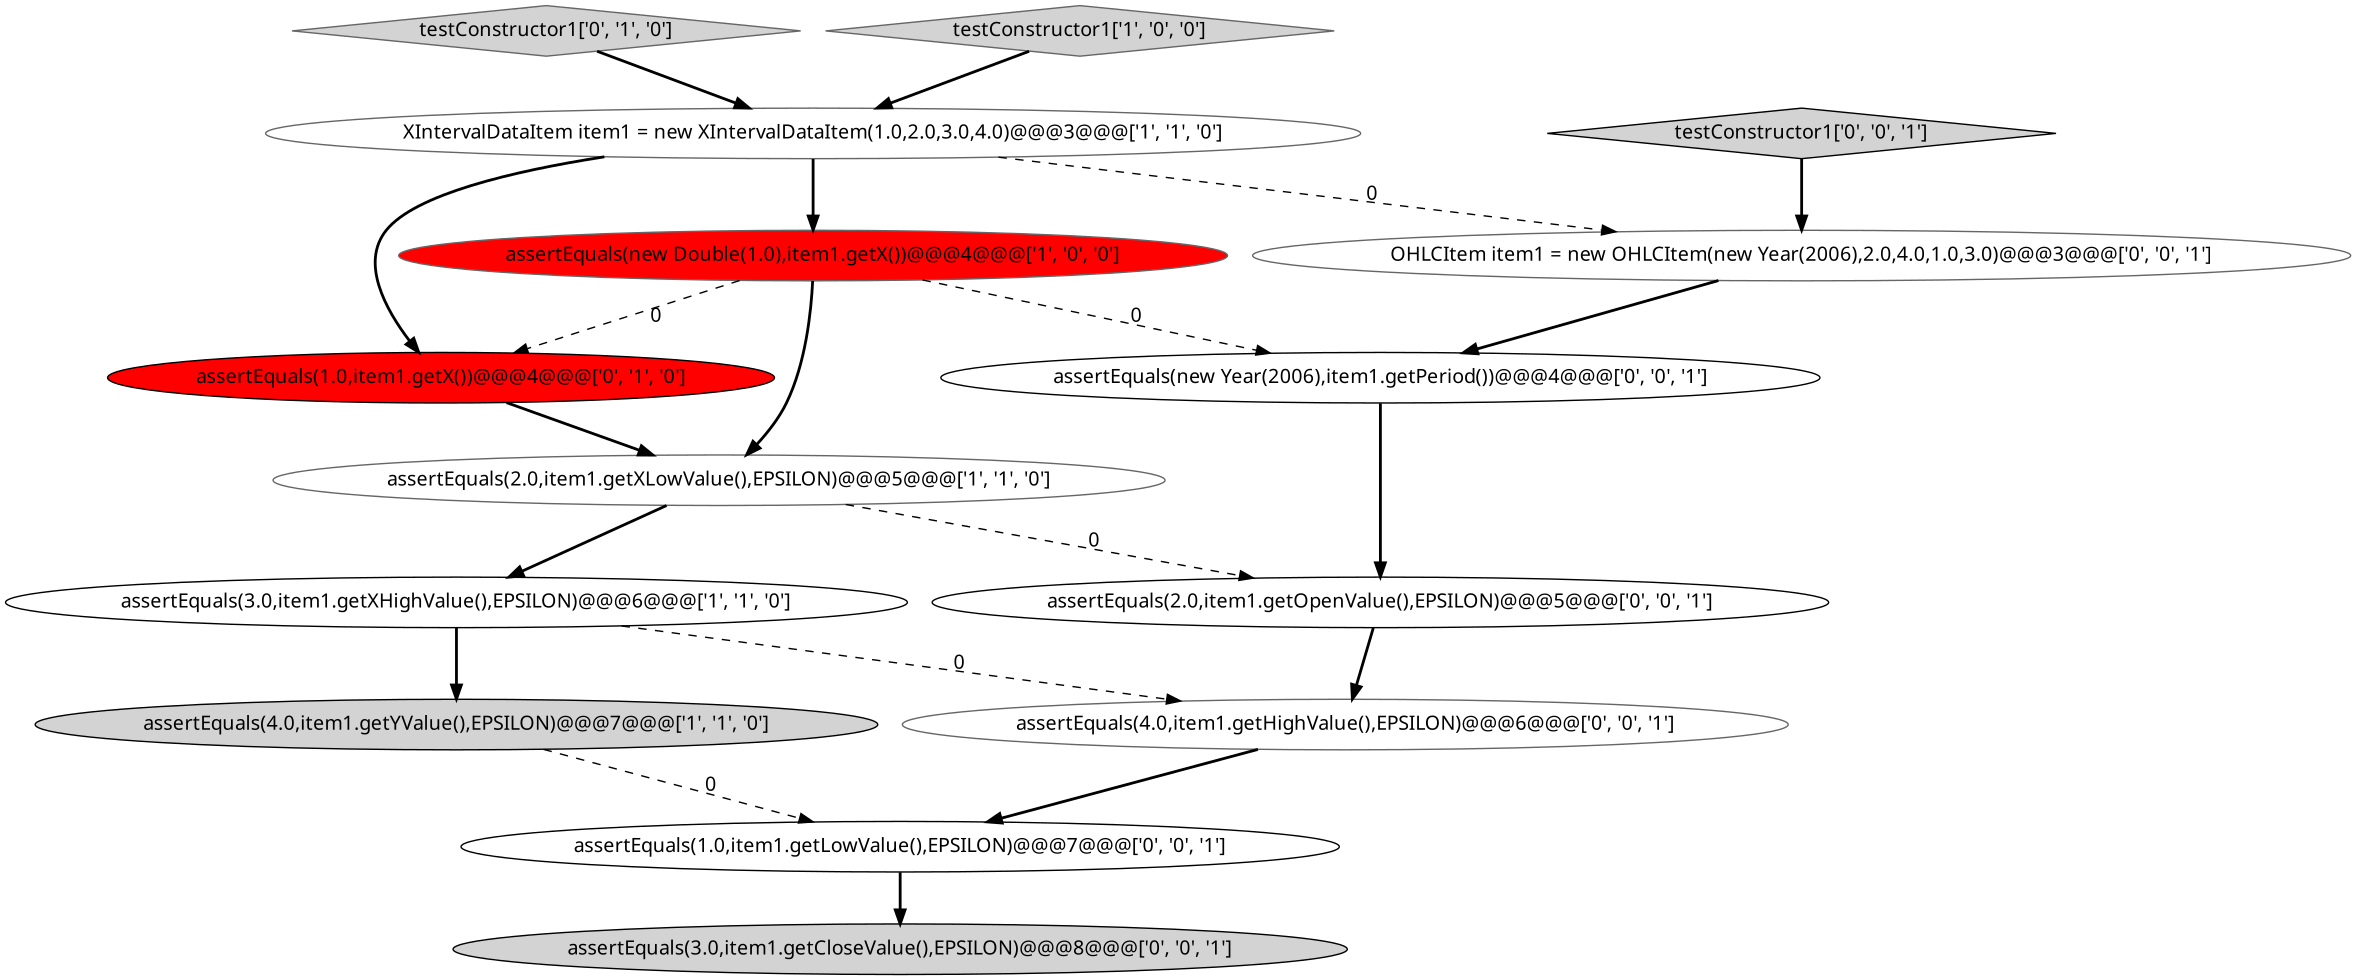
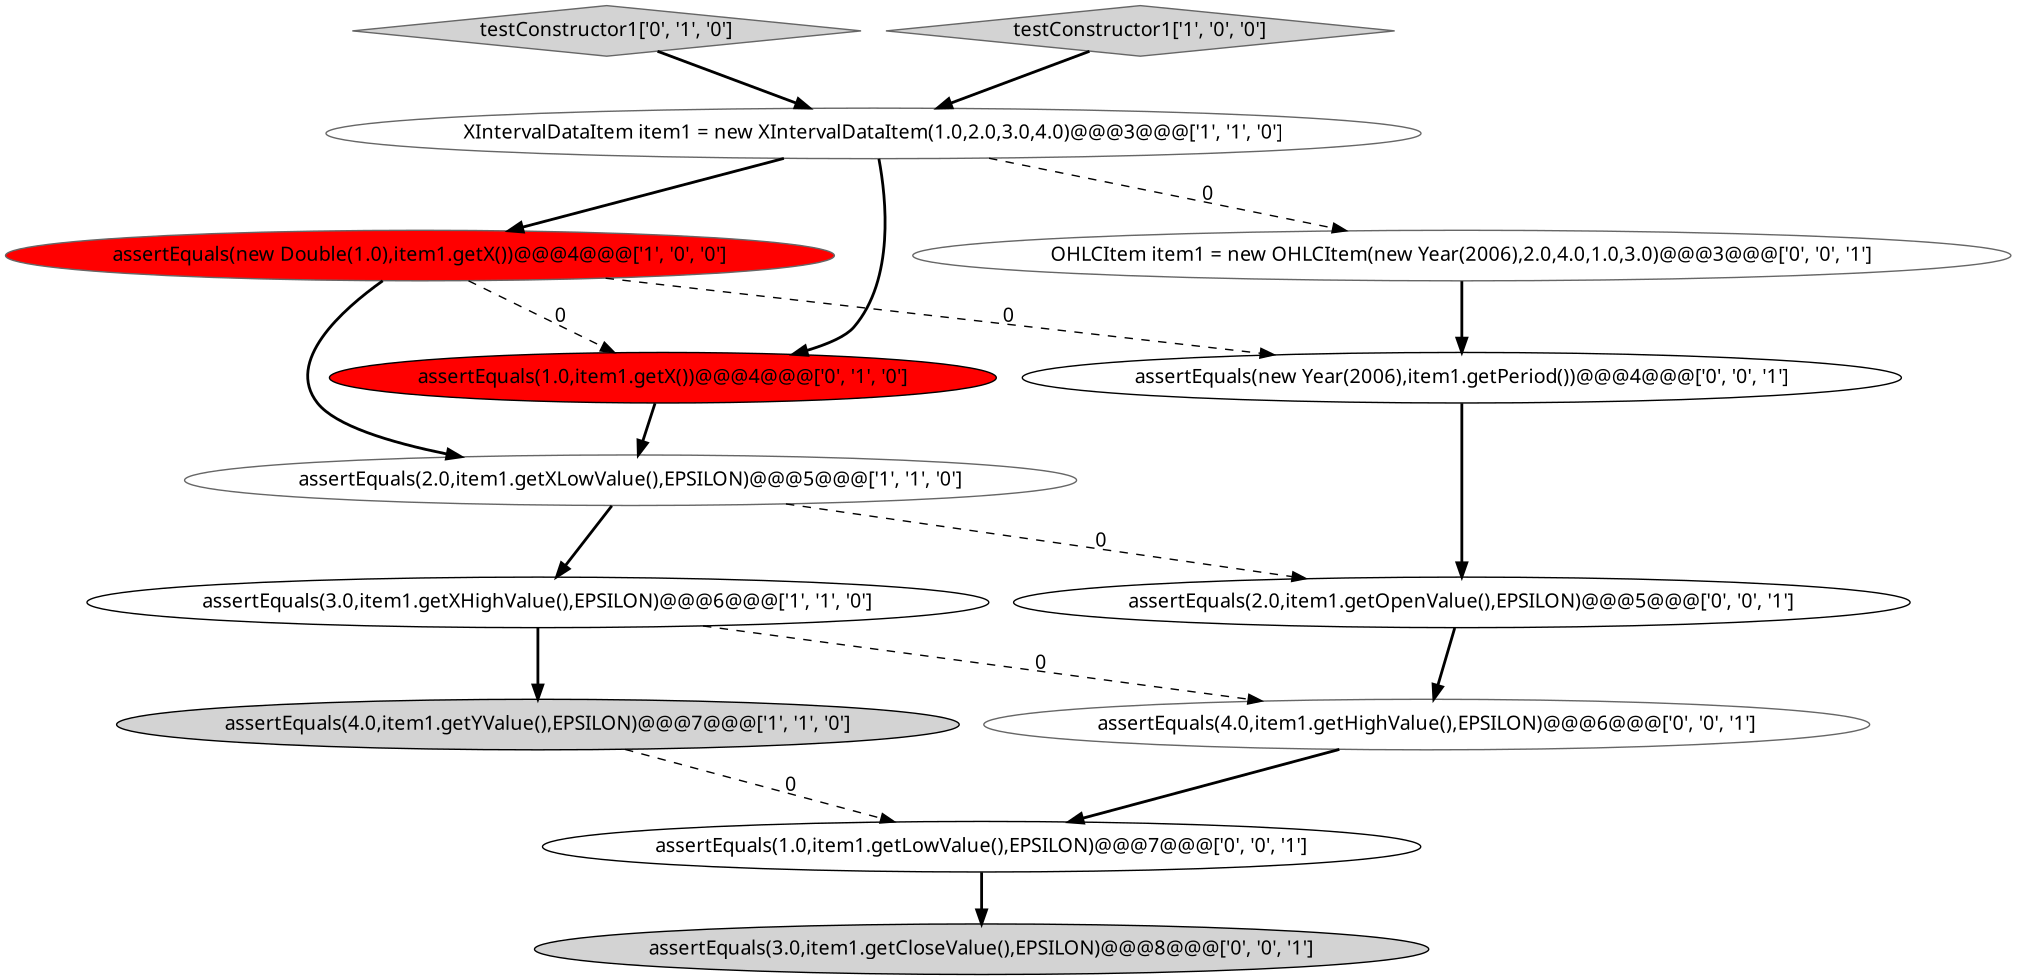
(1802, 133) -> none
